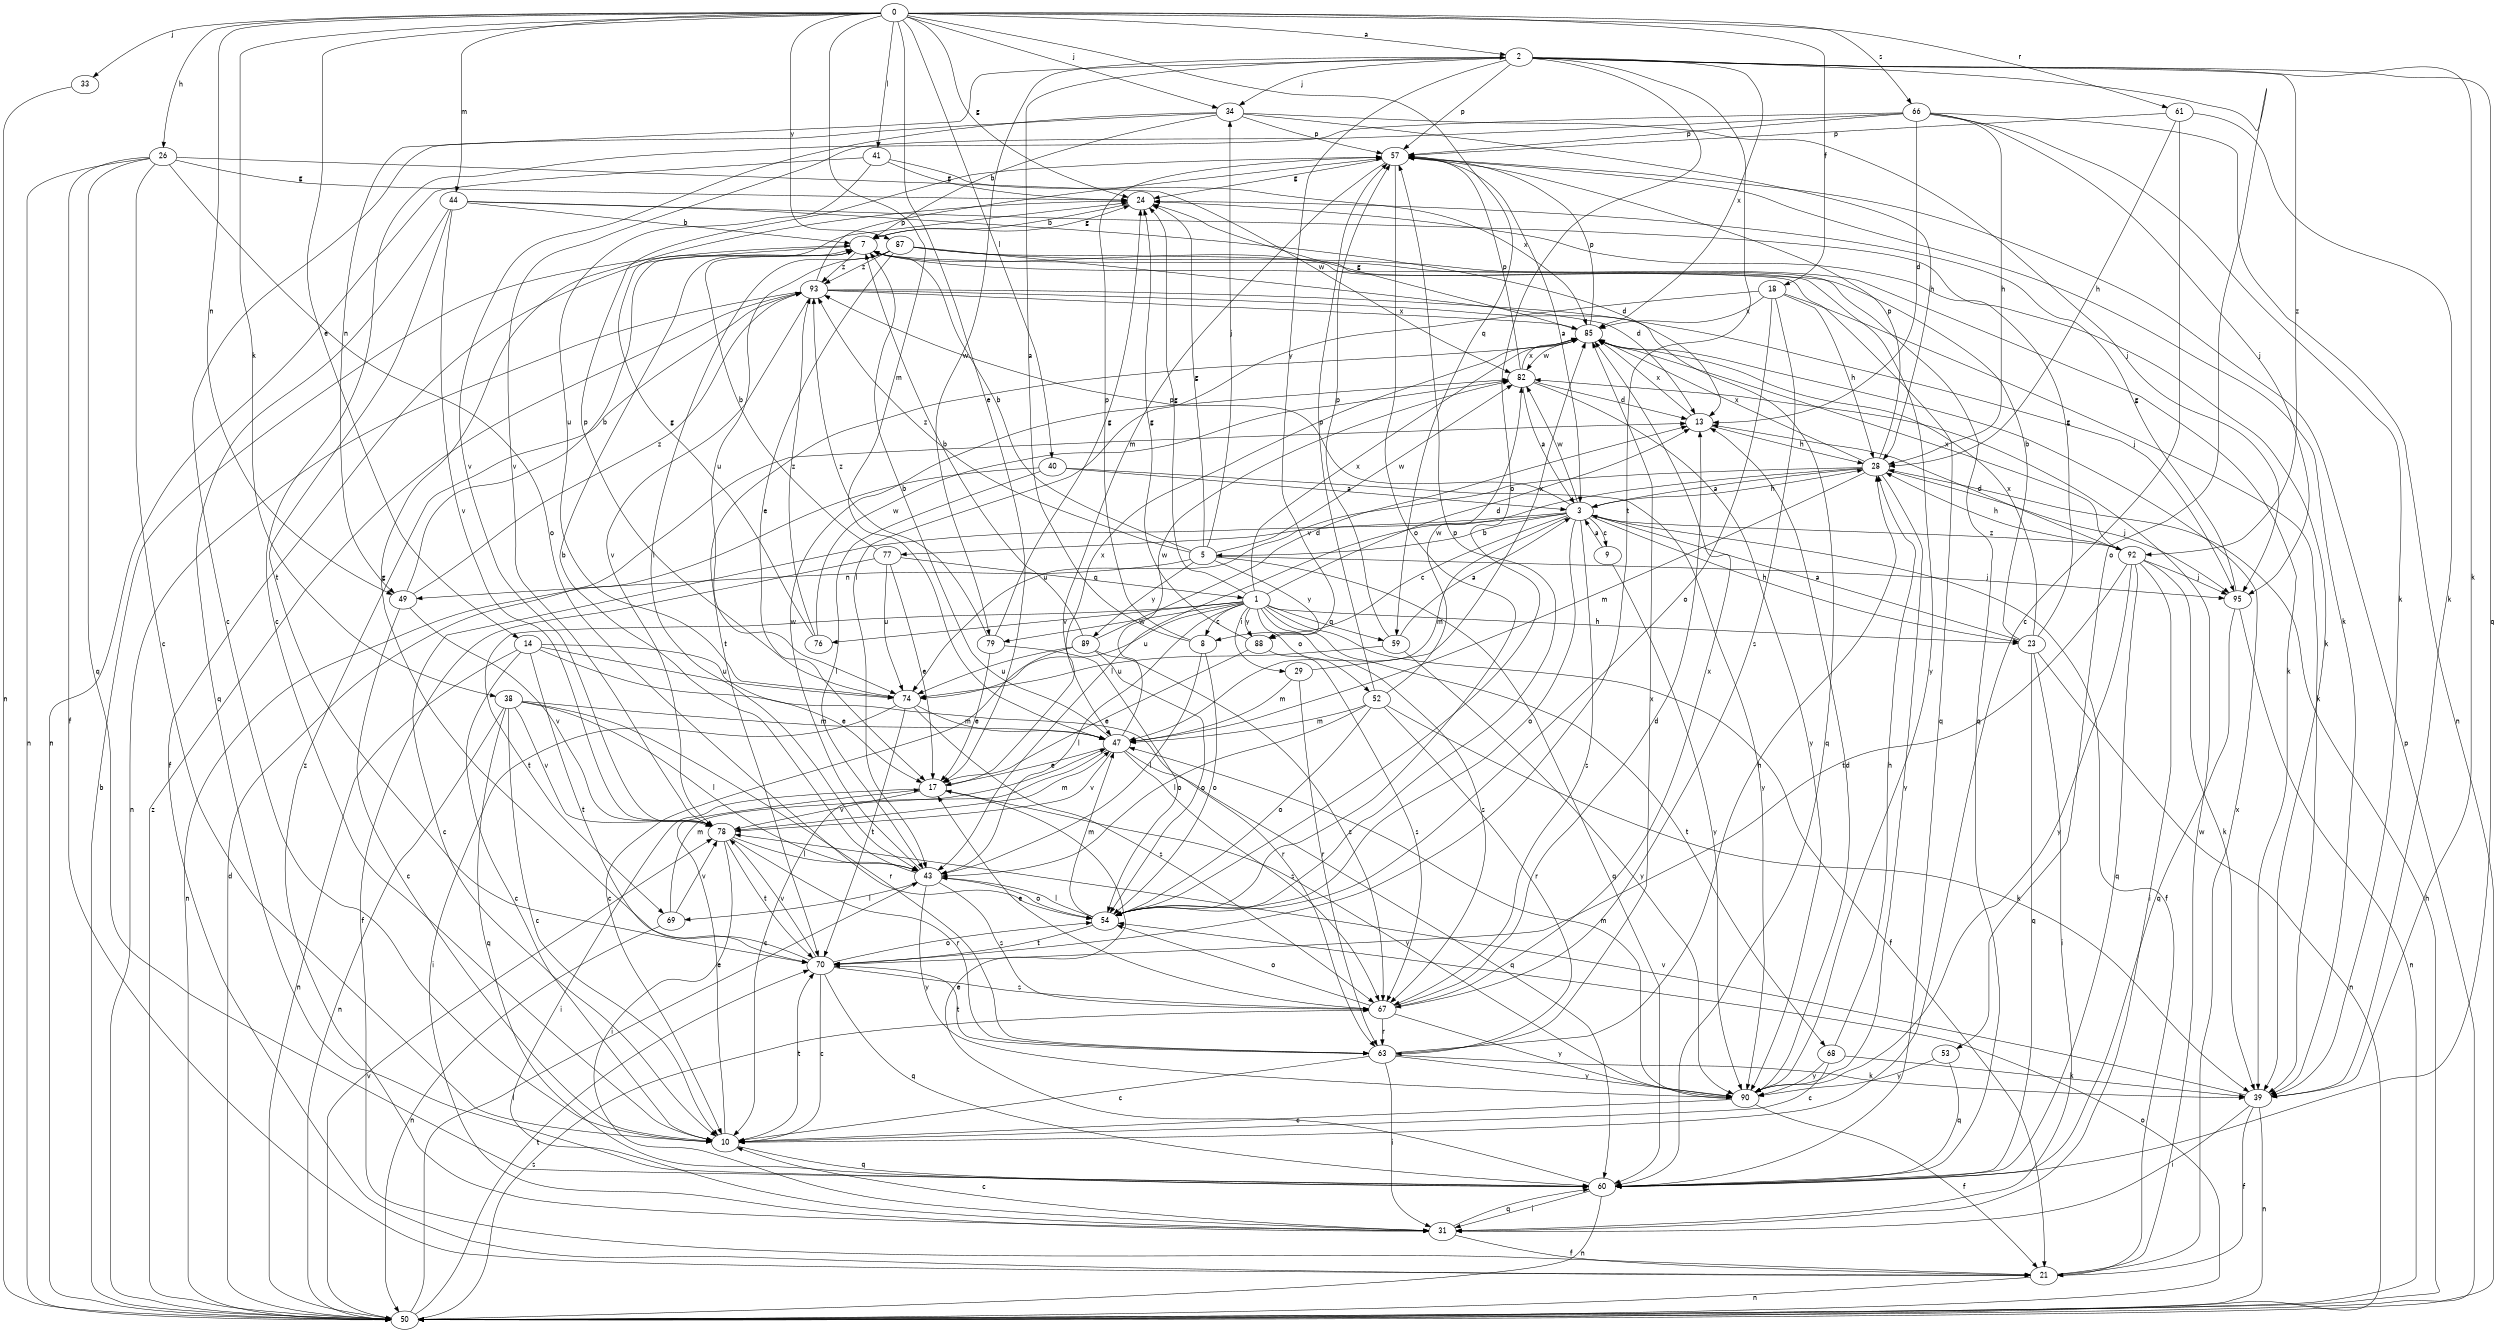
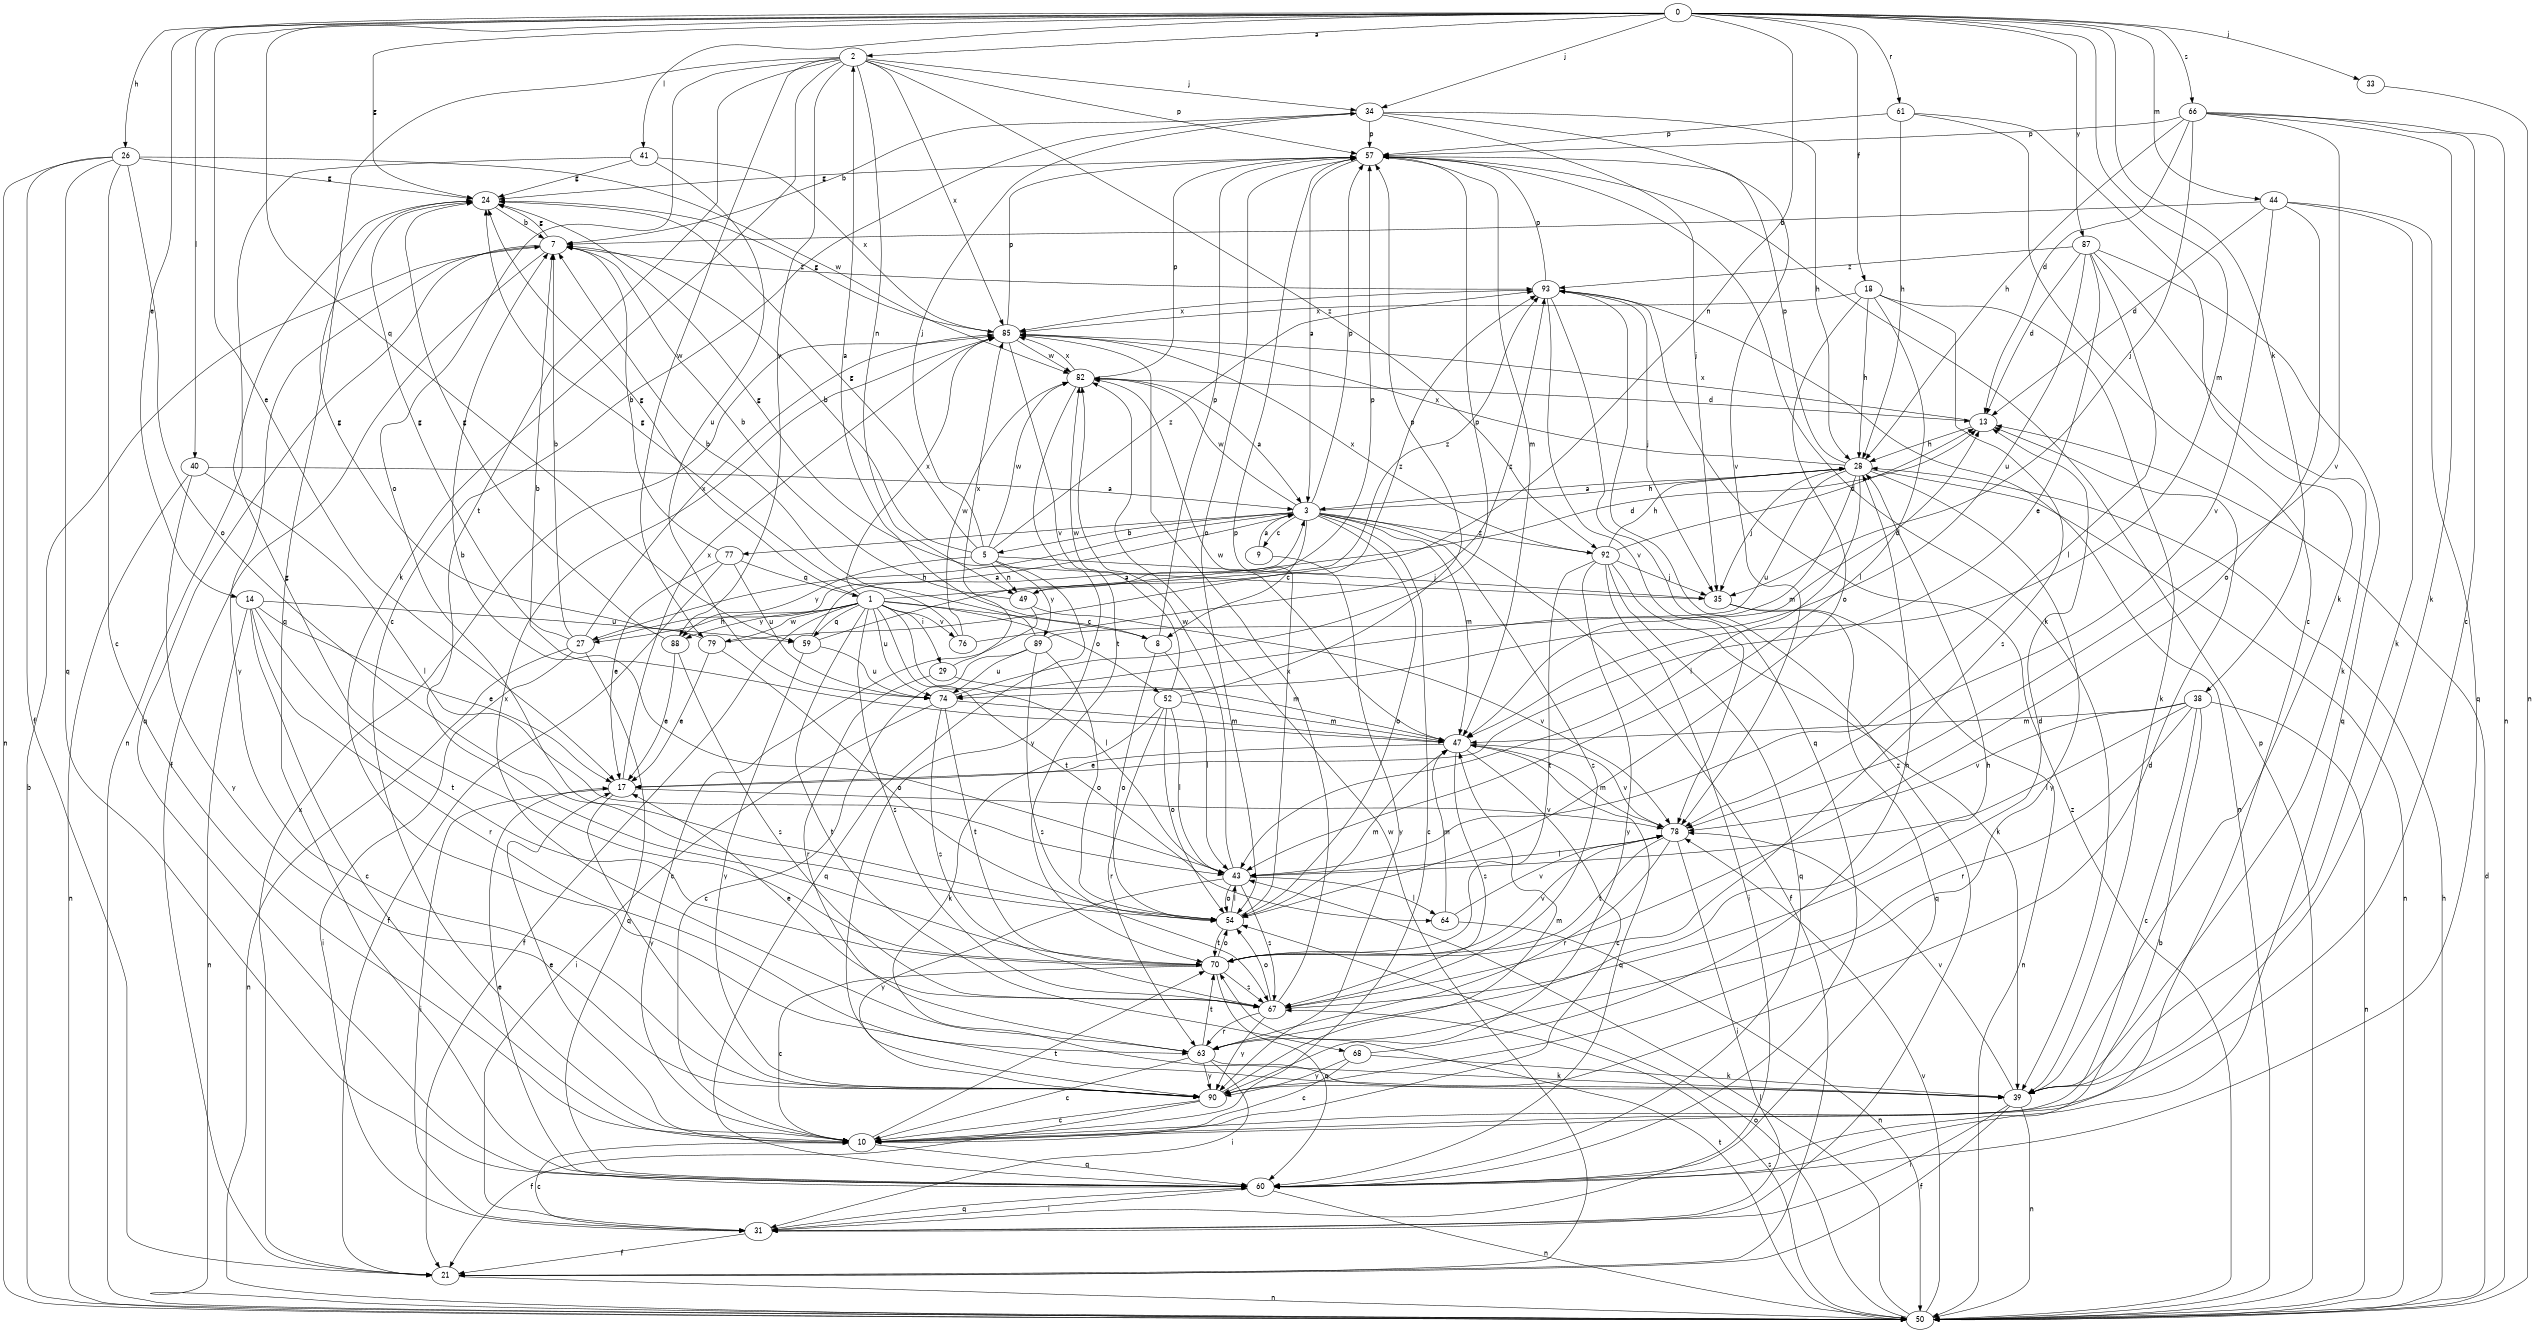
(1209, 406) -> (1348, 337)
(277, 578) -> (2227, 578)
(2238, 600) -> (1718, 600)
(2032, 644) -> (581, 644)
(714, 679) -> (513, 617)
(671, 921) -> (1445, 921)
(489, 943) -> (2161, 943)
none -> (2403, 954)
(1946, 1054) -> none
